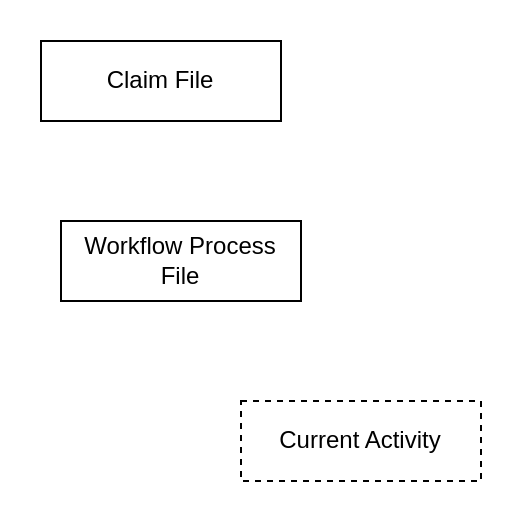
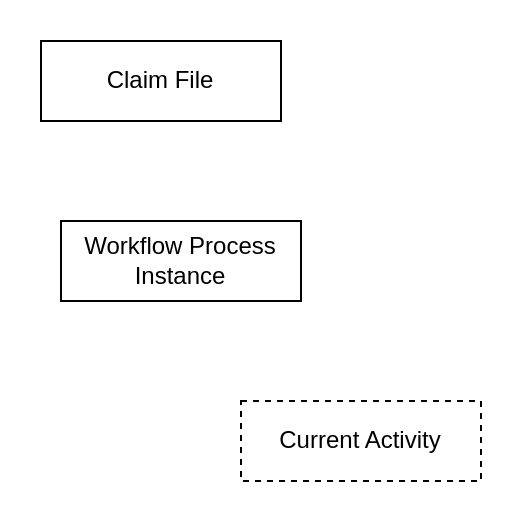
(181, 261) -> (181, 261)
